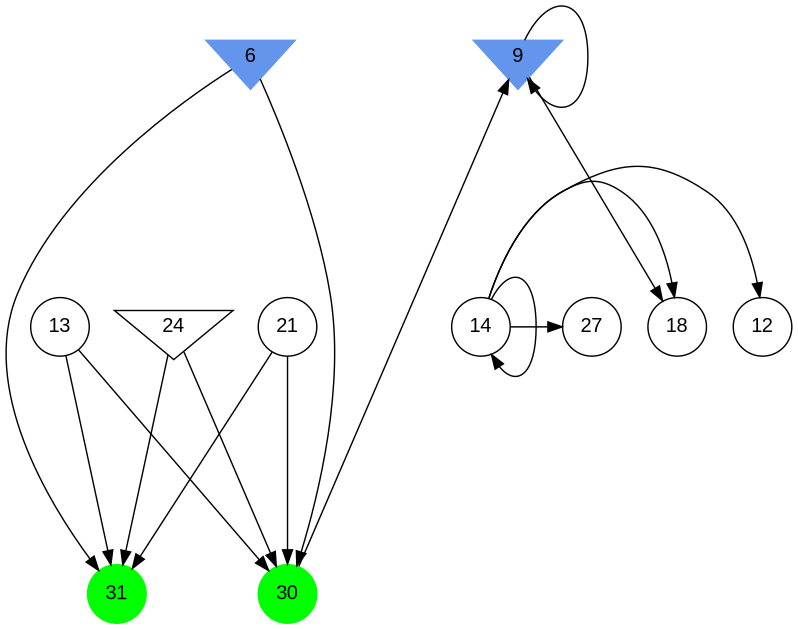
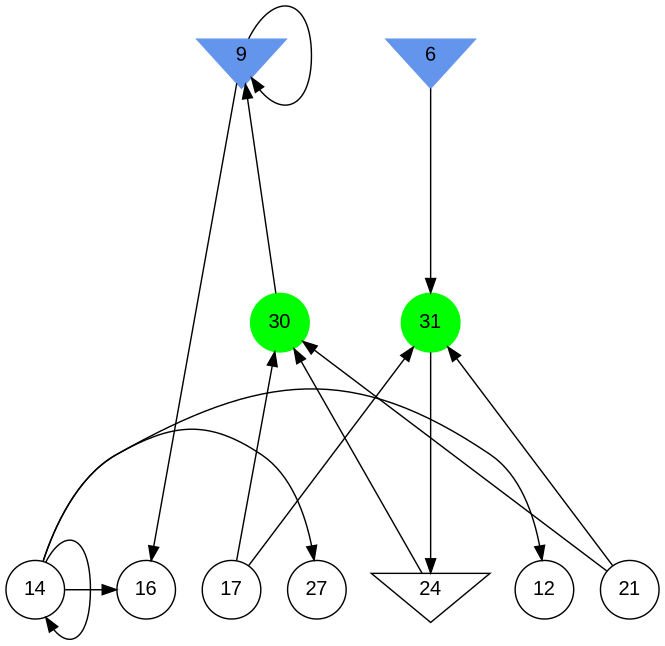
(332, 311) -> none
(60, 327) -> (232, 590)
(677, 327) -> (146, 590)
(147, 453) -> (431, 455)
